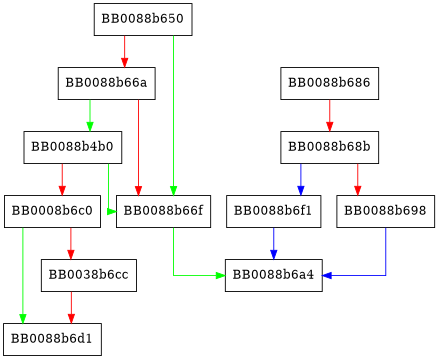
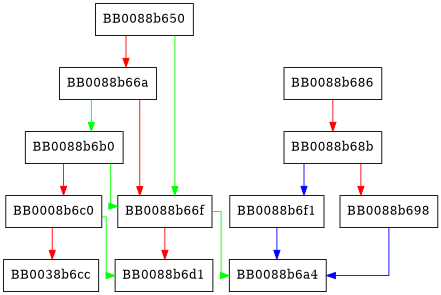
(73, 148) -> (74, 148)
(71, 303) -> (165, 239)
